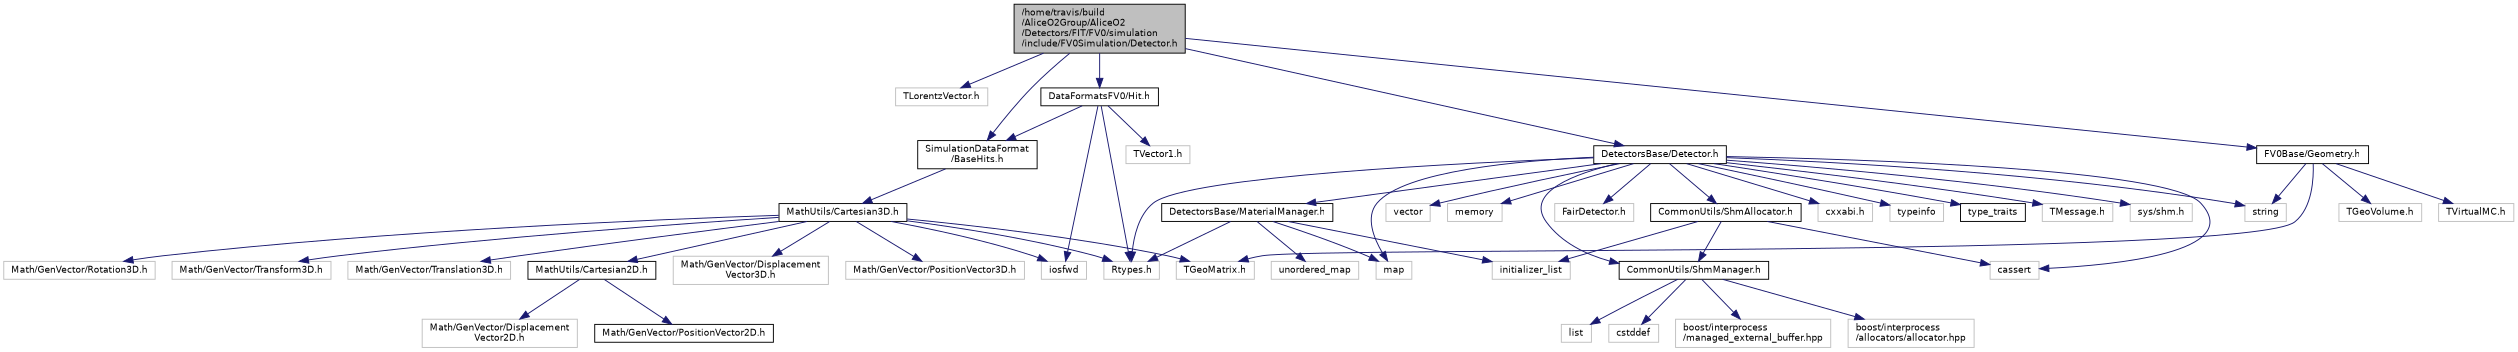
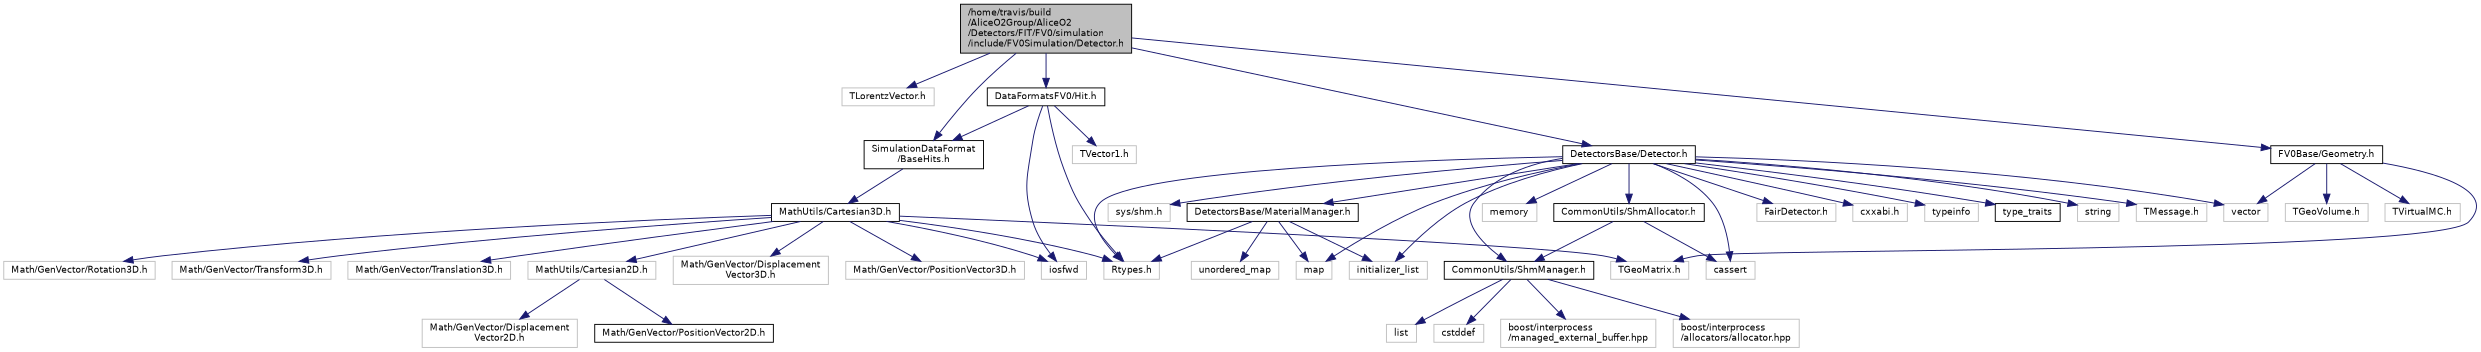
(2292, 180) -> (2290, 181)
(1633, 240) -> (1466, 203)
(592, 270) -> (592, 270)
